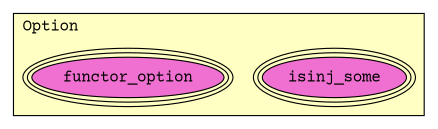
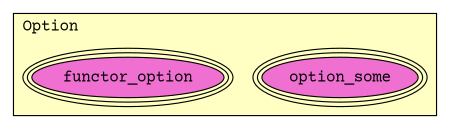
(334, 77) -> (340, 77)
